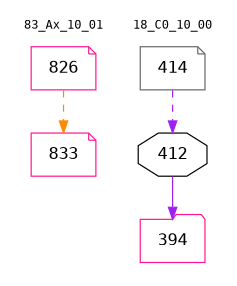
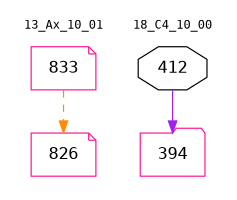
(64, 26) -> (64, 26)
(173, 26) -> (173, 26)
(173, 68) -> none
(64, 106) -> (64, 106)
